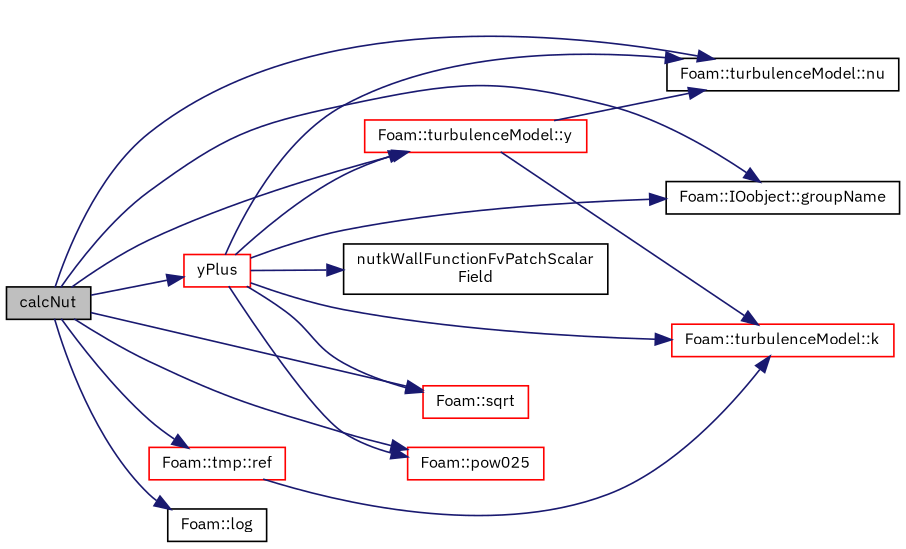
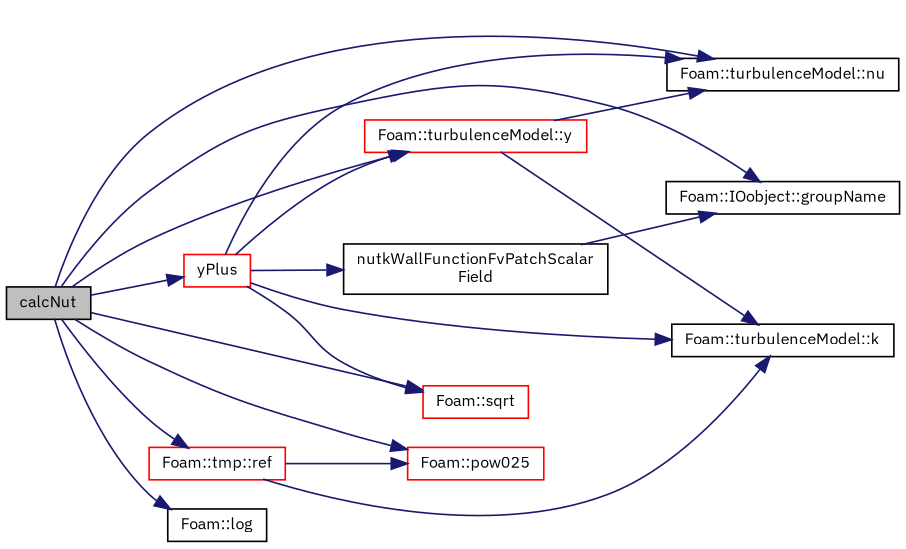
(448, 214) -> (640, 231)
(783, 340) -> (783, 340)
(298, 384) -> (339, 464)
